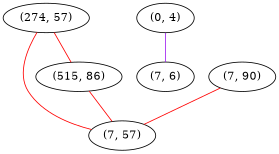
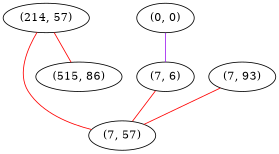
(46, 18) -> (46, 18)
(165, 18) -> (165, 18)
(242, 77) -> (242, 77)
(101, 106) -> (144, 106)
